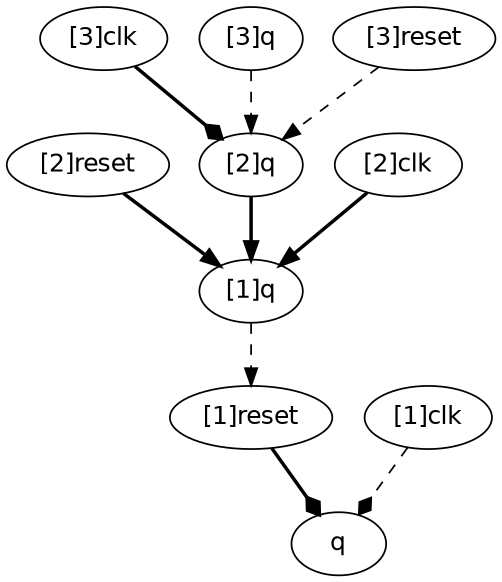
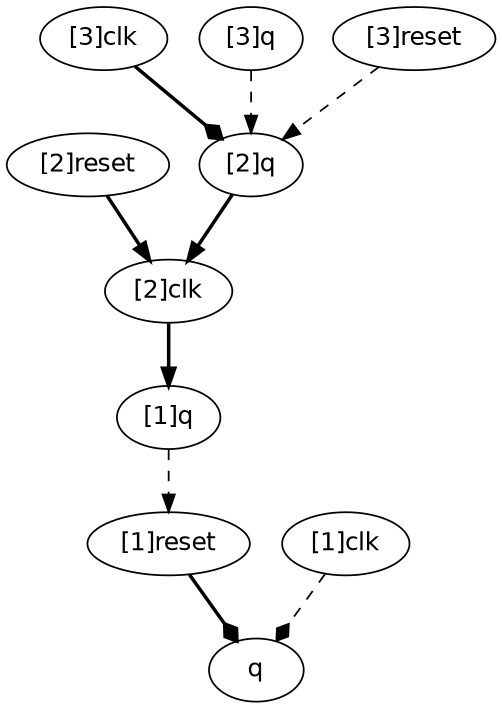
(251, 219) -> (215, 220)
(164, 224) -> (123, 221)
